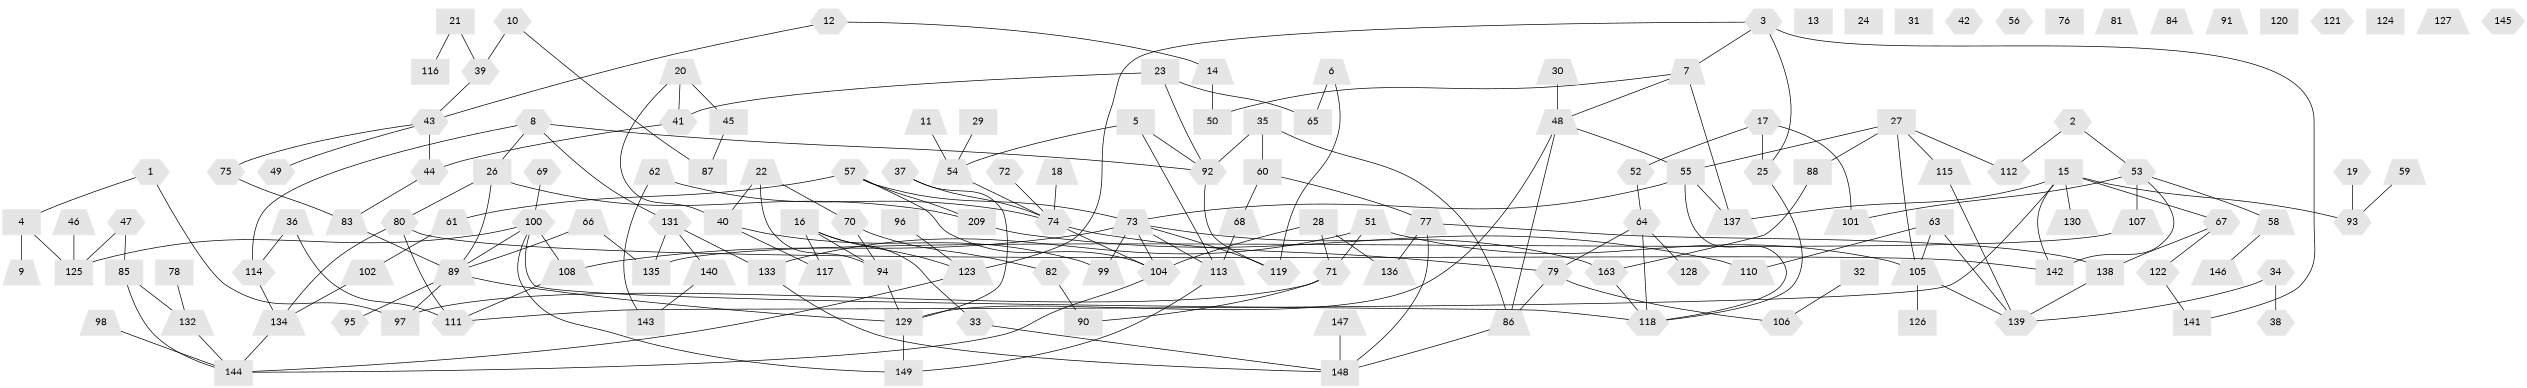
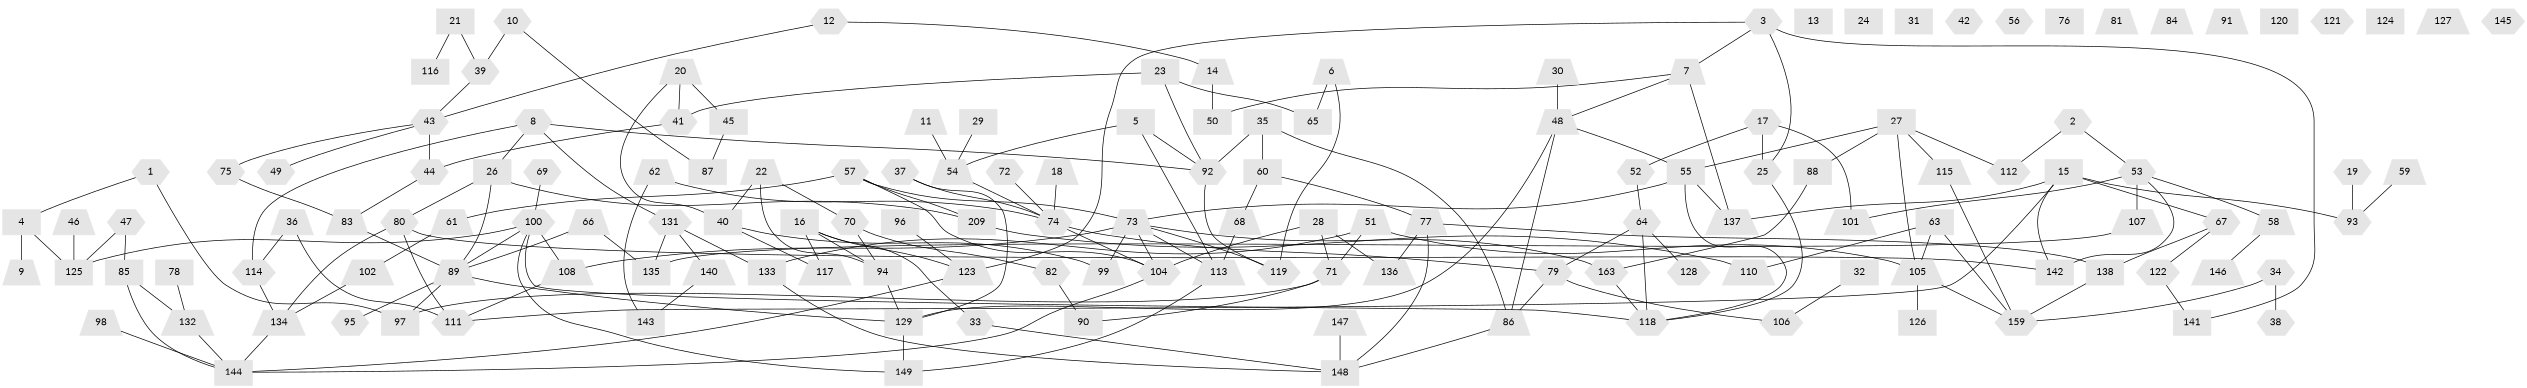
(2072, 222) -> none
(2016, 323) -> (2016, 323)
